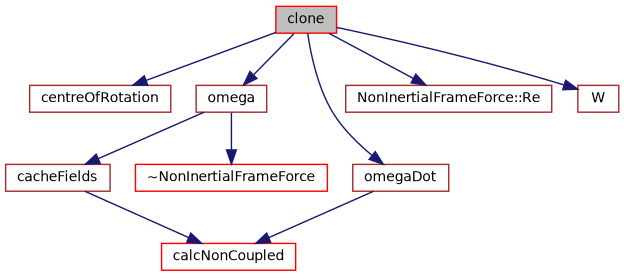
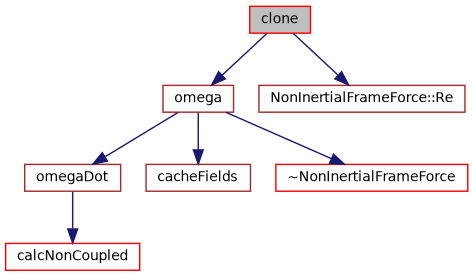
(100, 99) -> none
(598, 99) -> none
(327, 101) -> (142, 134)
(137, 214) -> none
